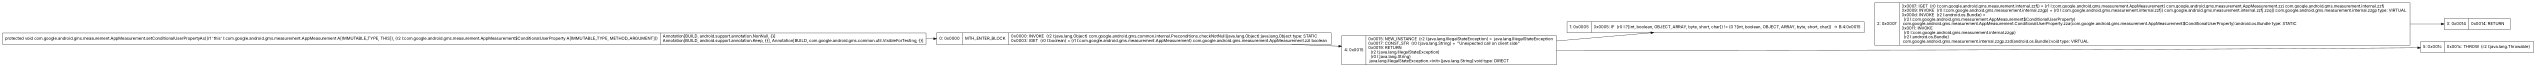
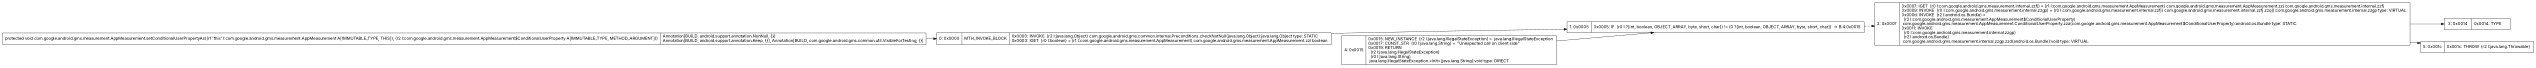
(2489, 24) -> (2489, 24)
none -> (1868, 26)
(985, 39) -> (986, 39)
(1315, 45) -> (1448, 31)
(1987, 50) -> (2414, 43)
